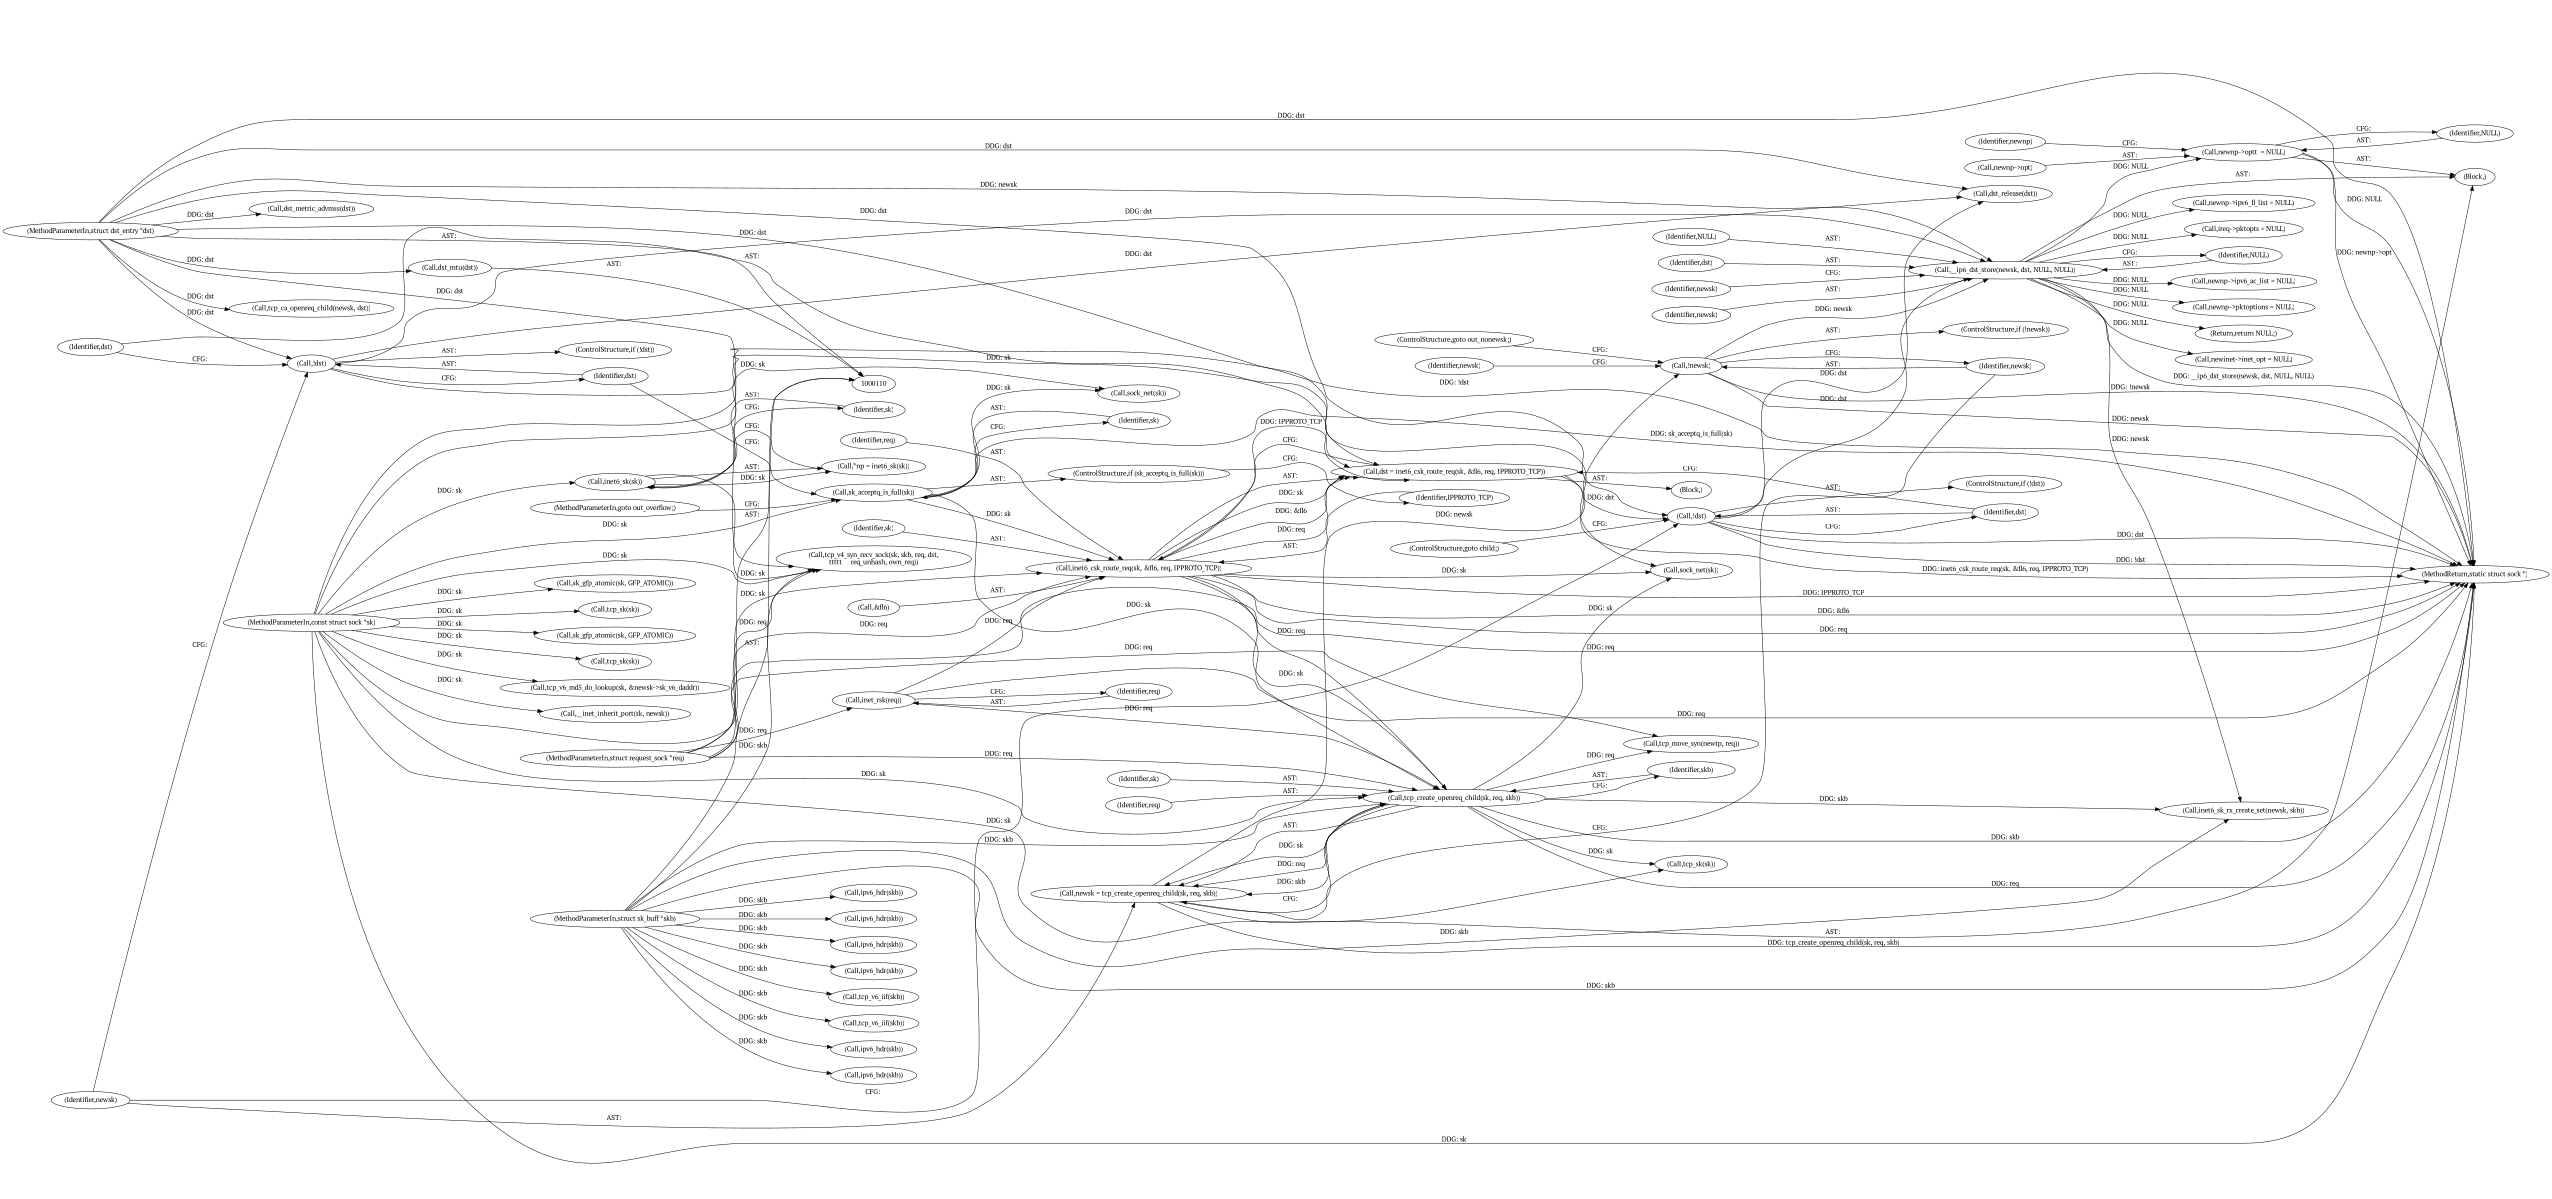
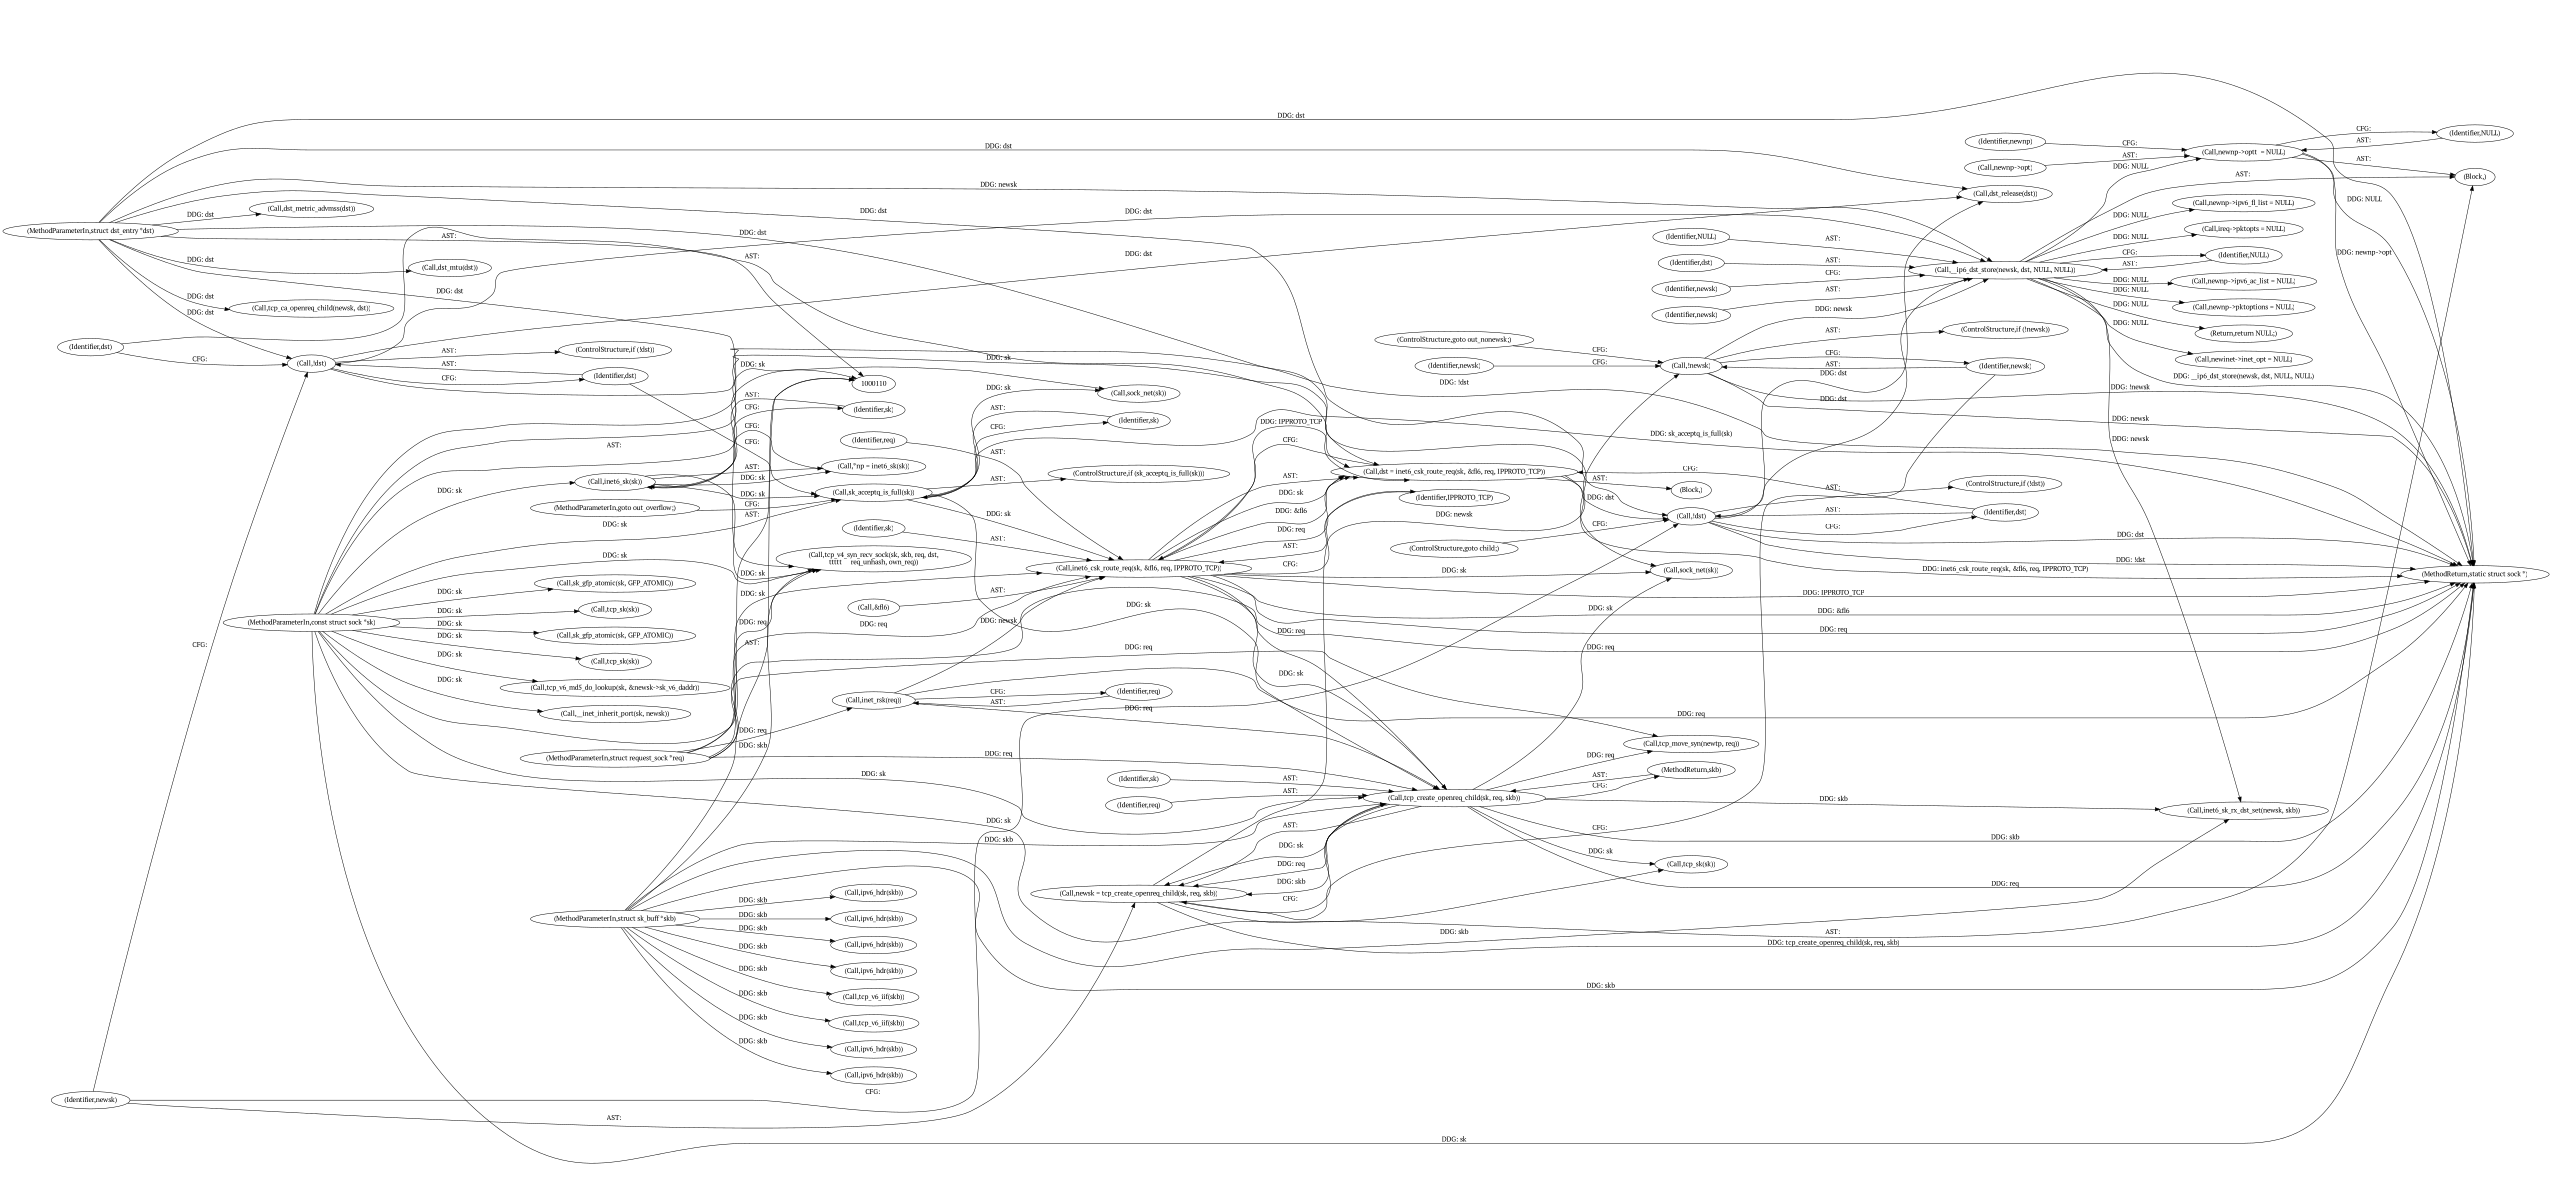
(685, 290) -> (579, 466)
(1319, 467) -> (1329, 556)
none -> (738, 498)
(999, 621) -> (999, 621)
(1691, 770) -> (1691, 770)
(2244, 811) -> (2244, 811)
